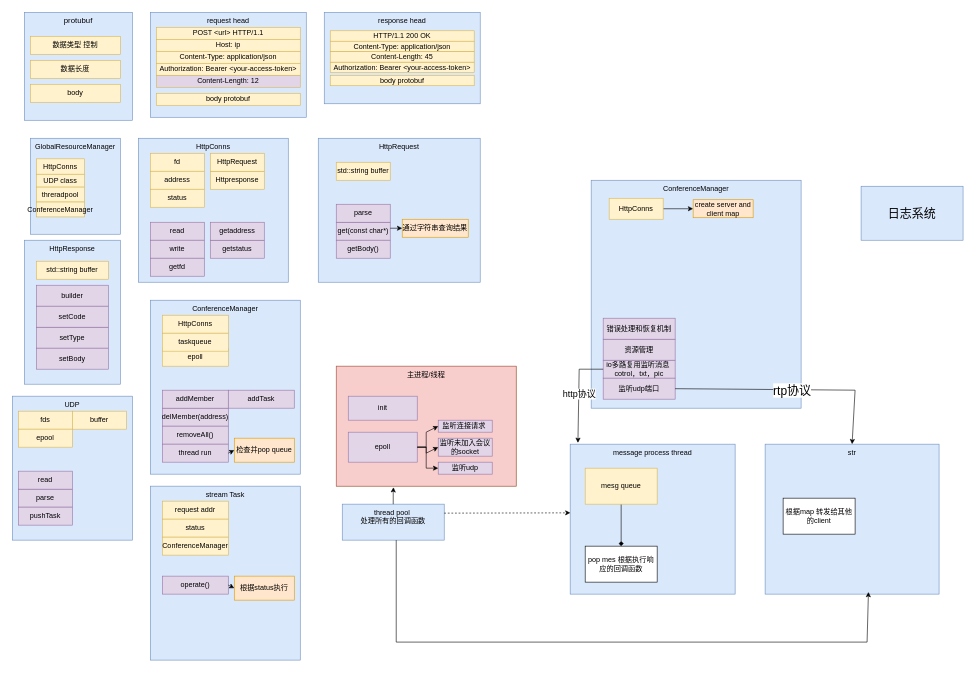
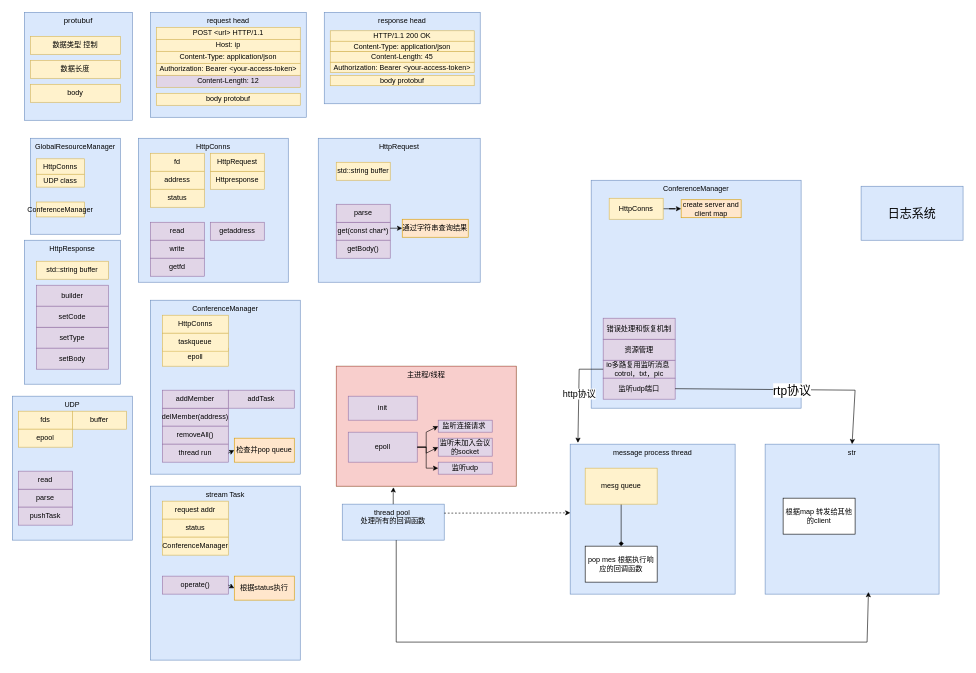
(60, 195) -> none
(723, 209) -> (711, 209)
(237, 249) -> none
